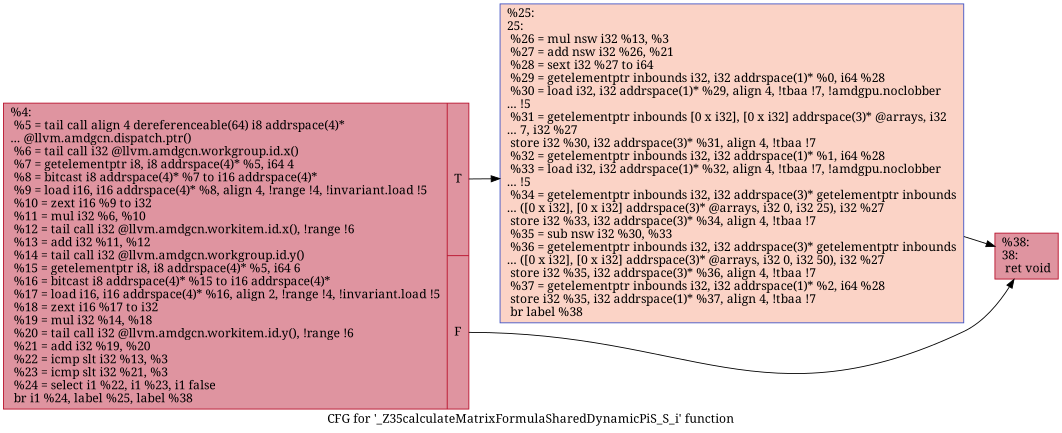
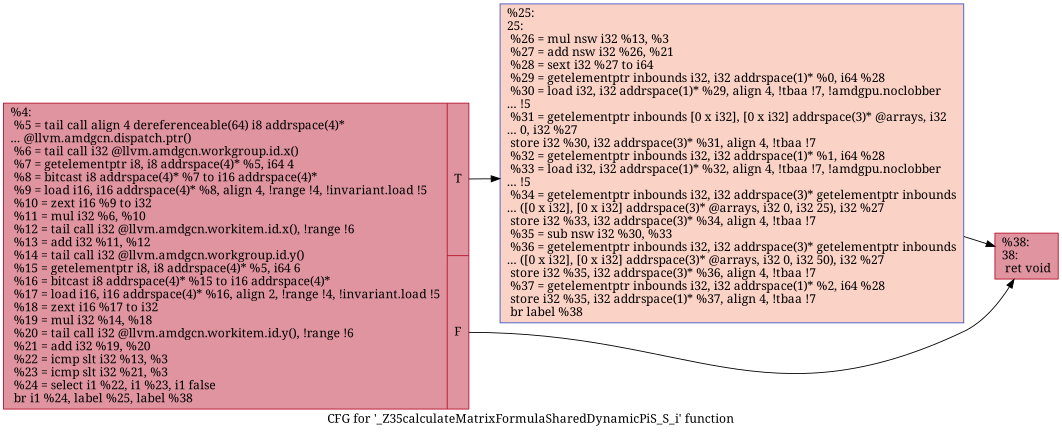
(543, 130) -> (543, 130)
